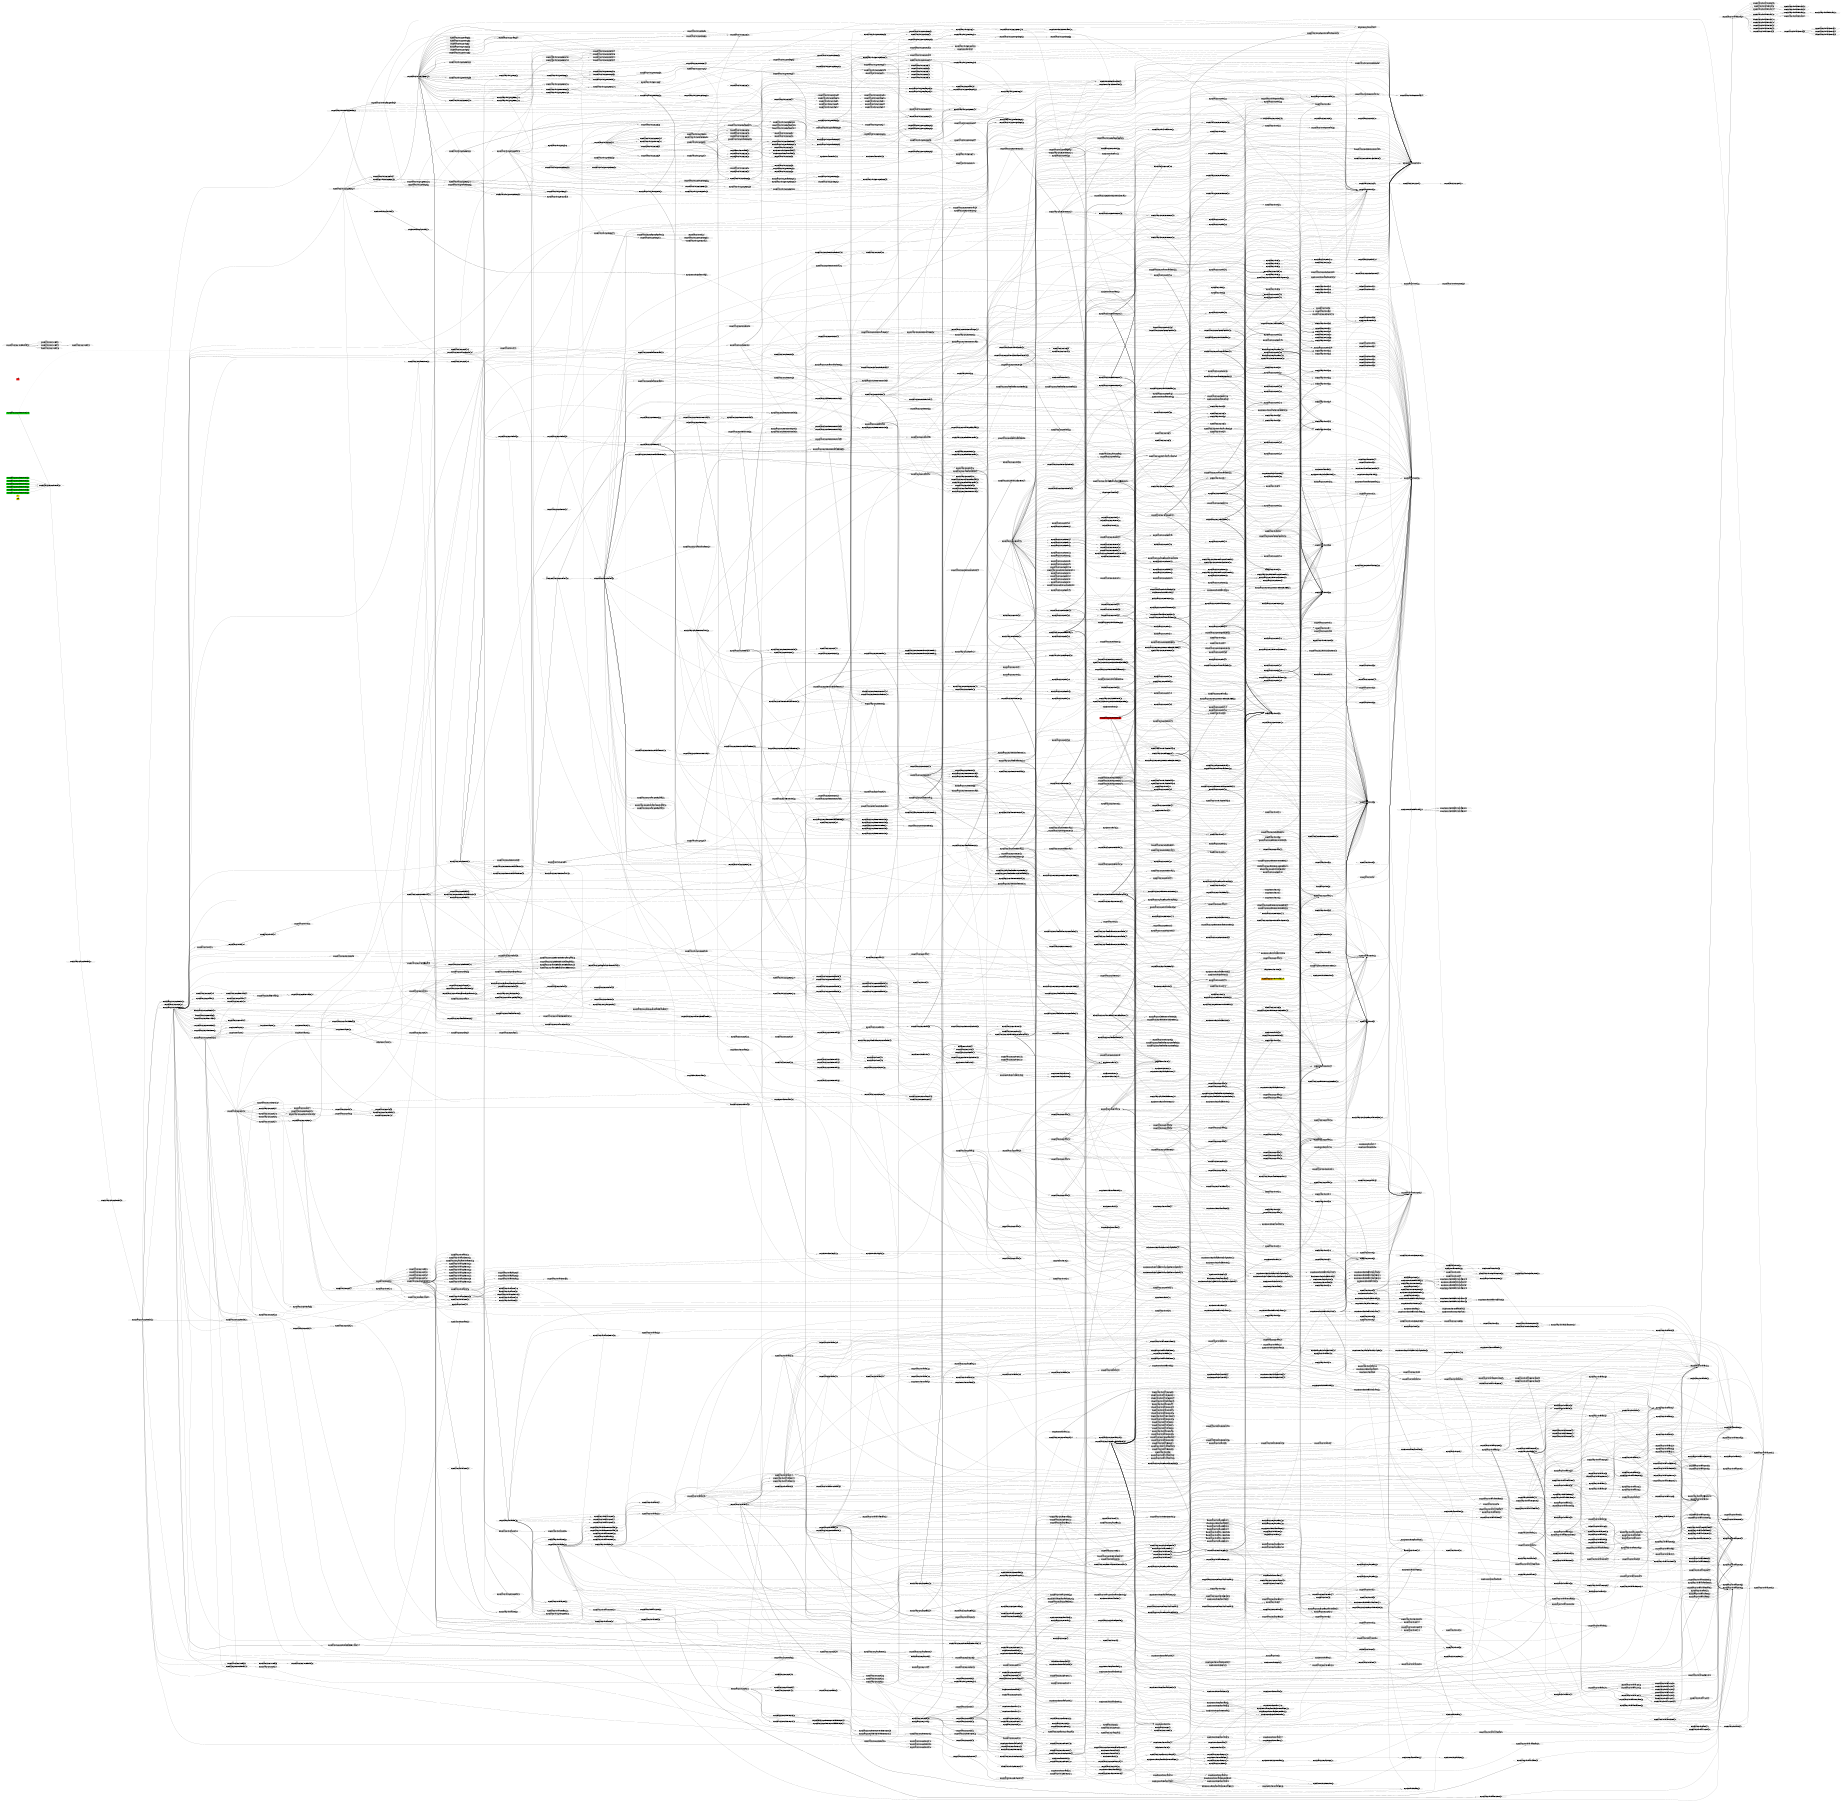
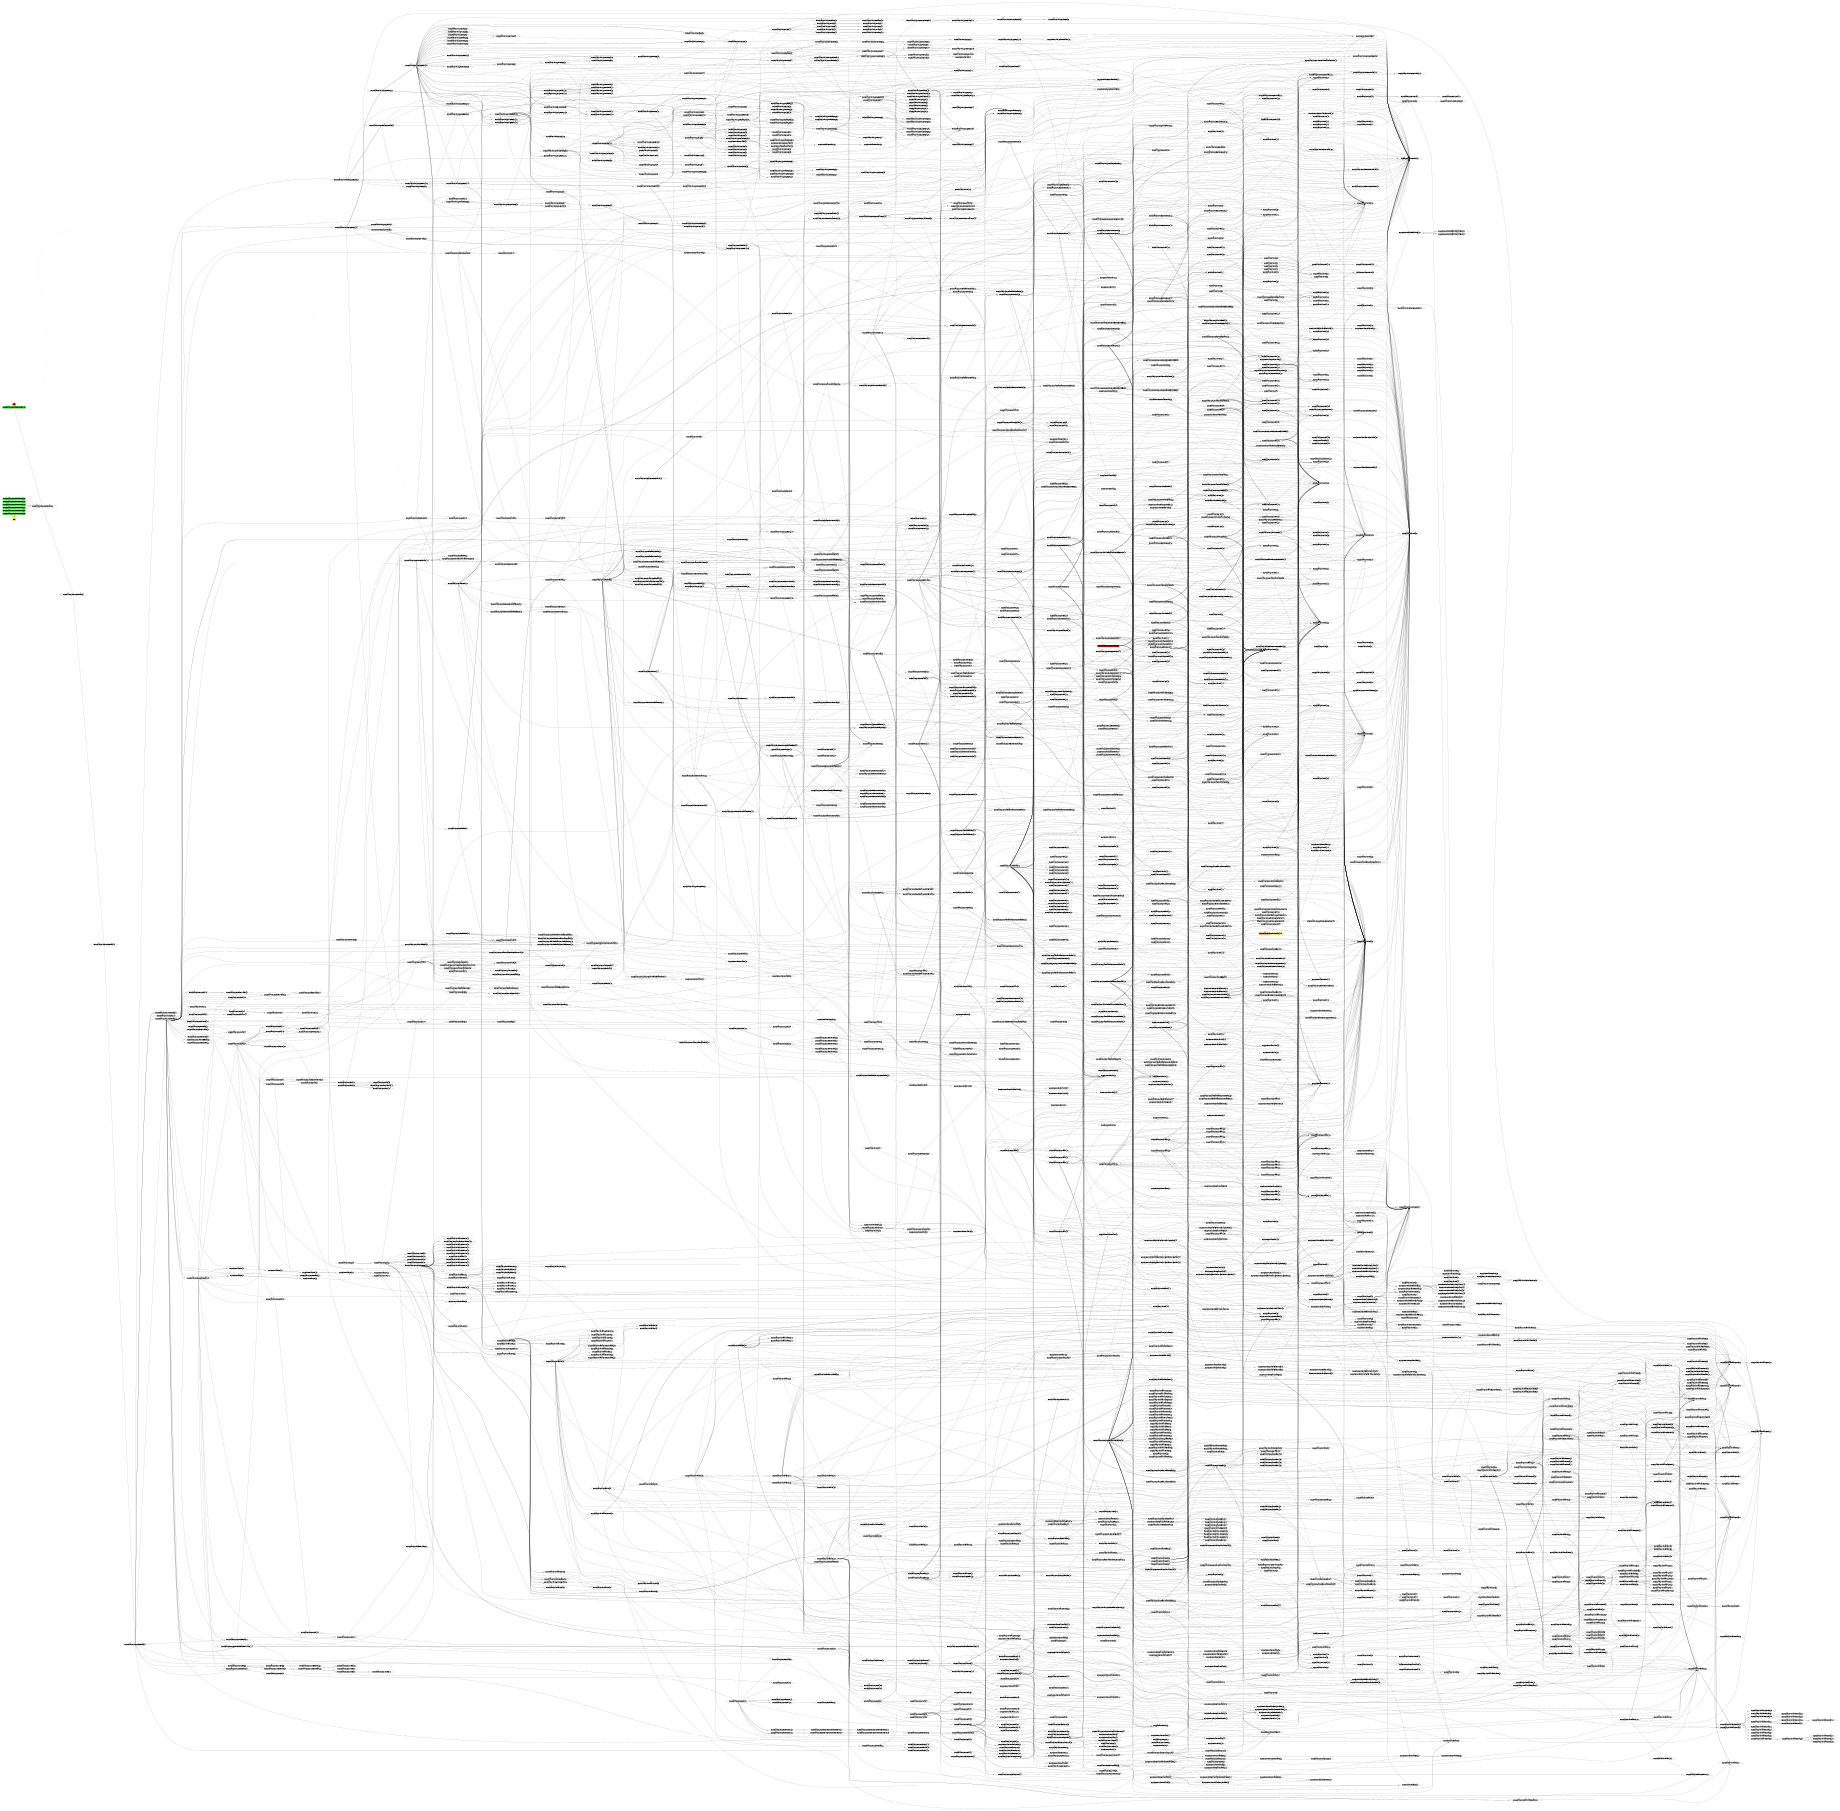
(1163, 130) -> (1161, 126)
(557, 579) -> (555, 580)
(1012, 637) -> (1010, 702)
(1733, 1519) -> (1731, 1763)
none -> (275, 1669)
